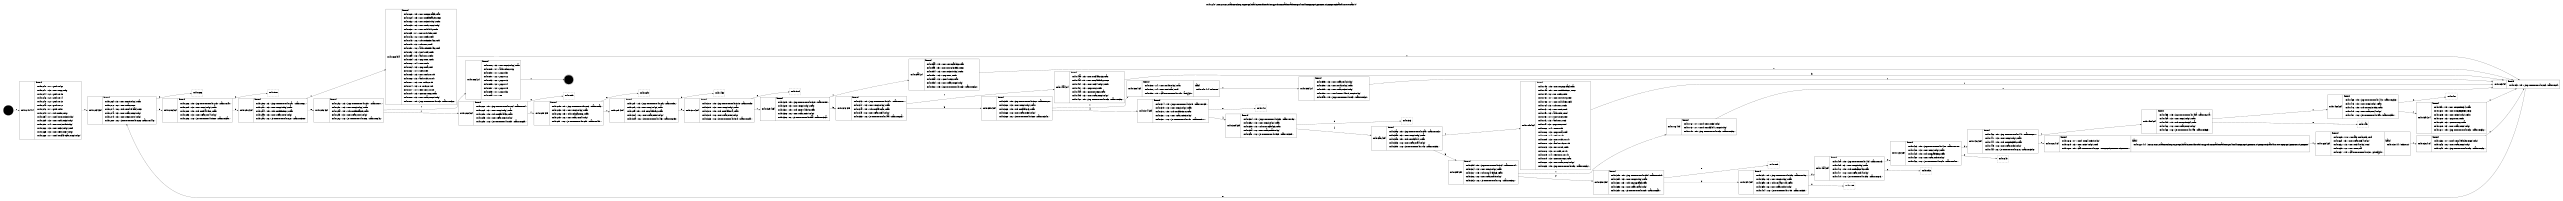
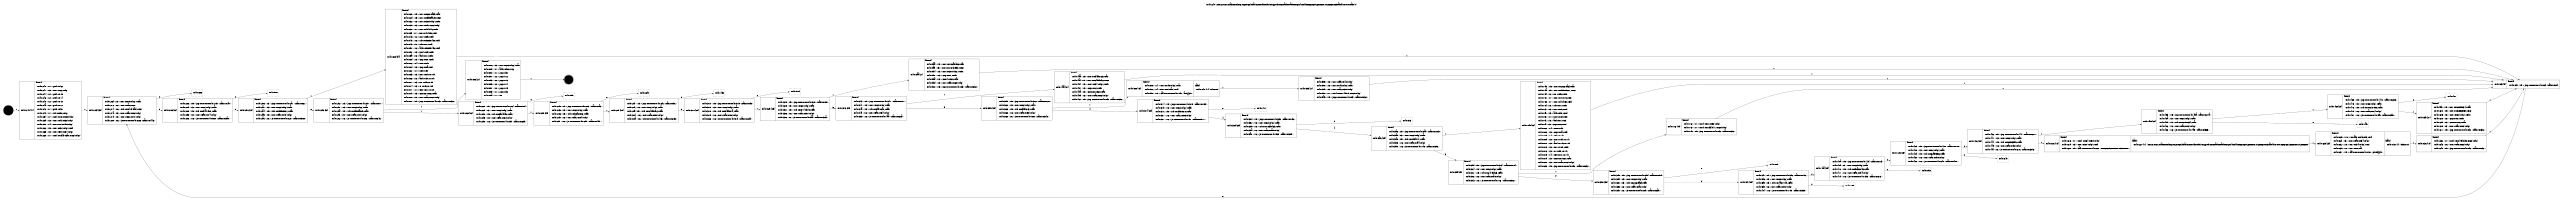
(1811, 74) -> (1811, 74)
